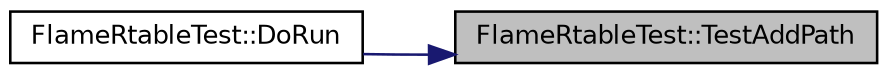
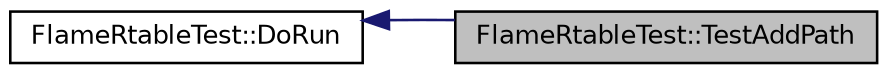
(396, 55) -> (422, 20)
